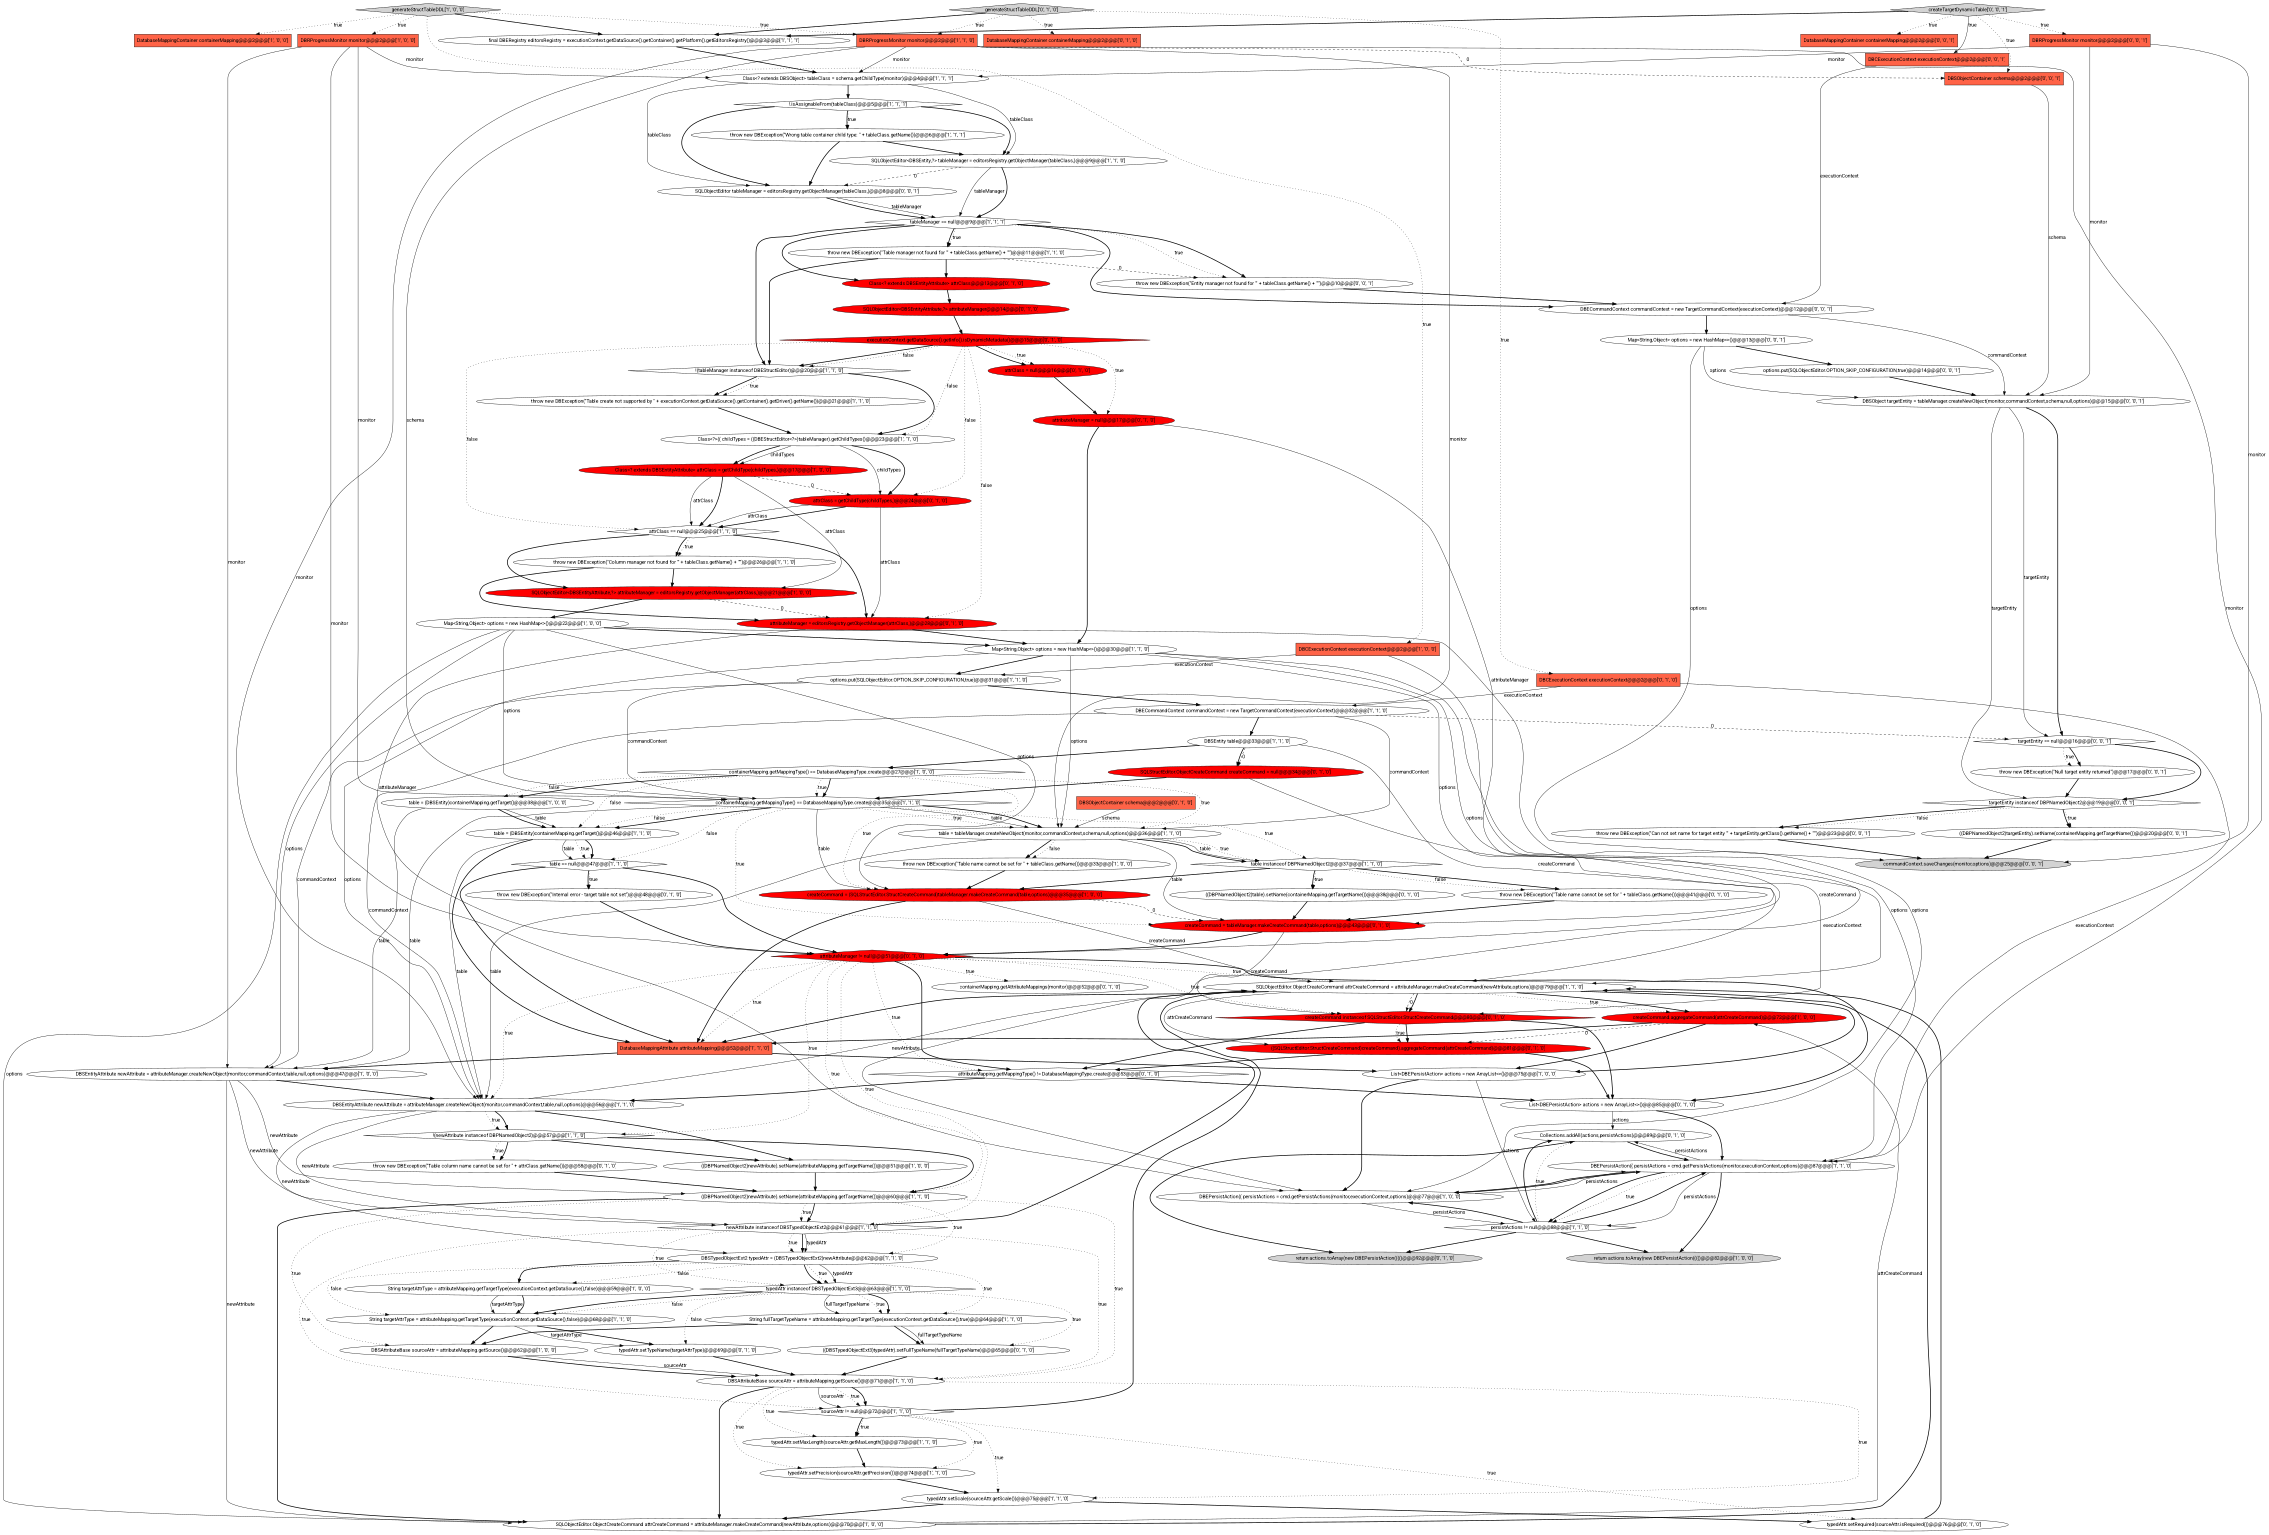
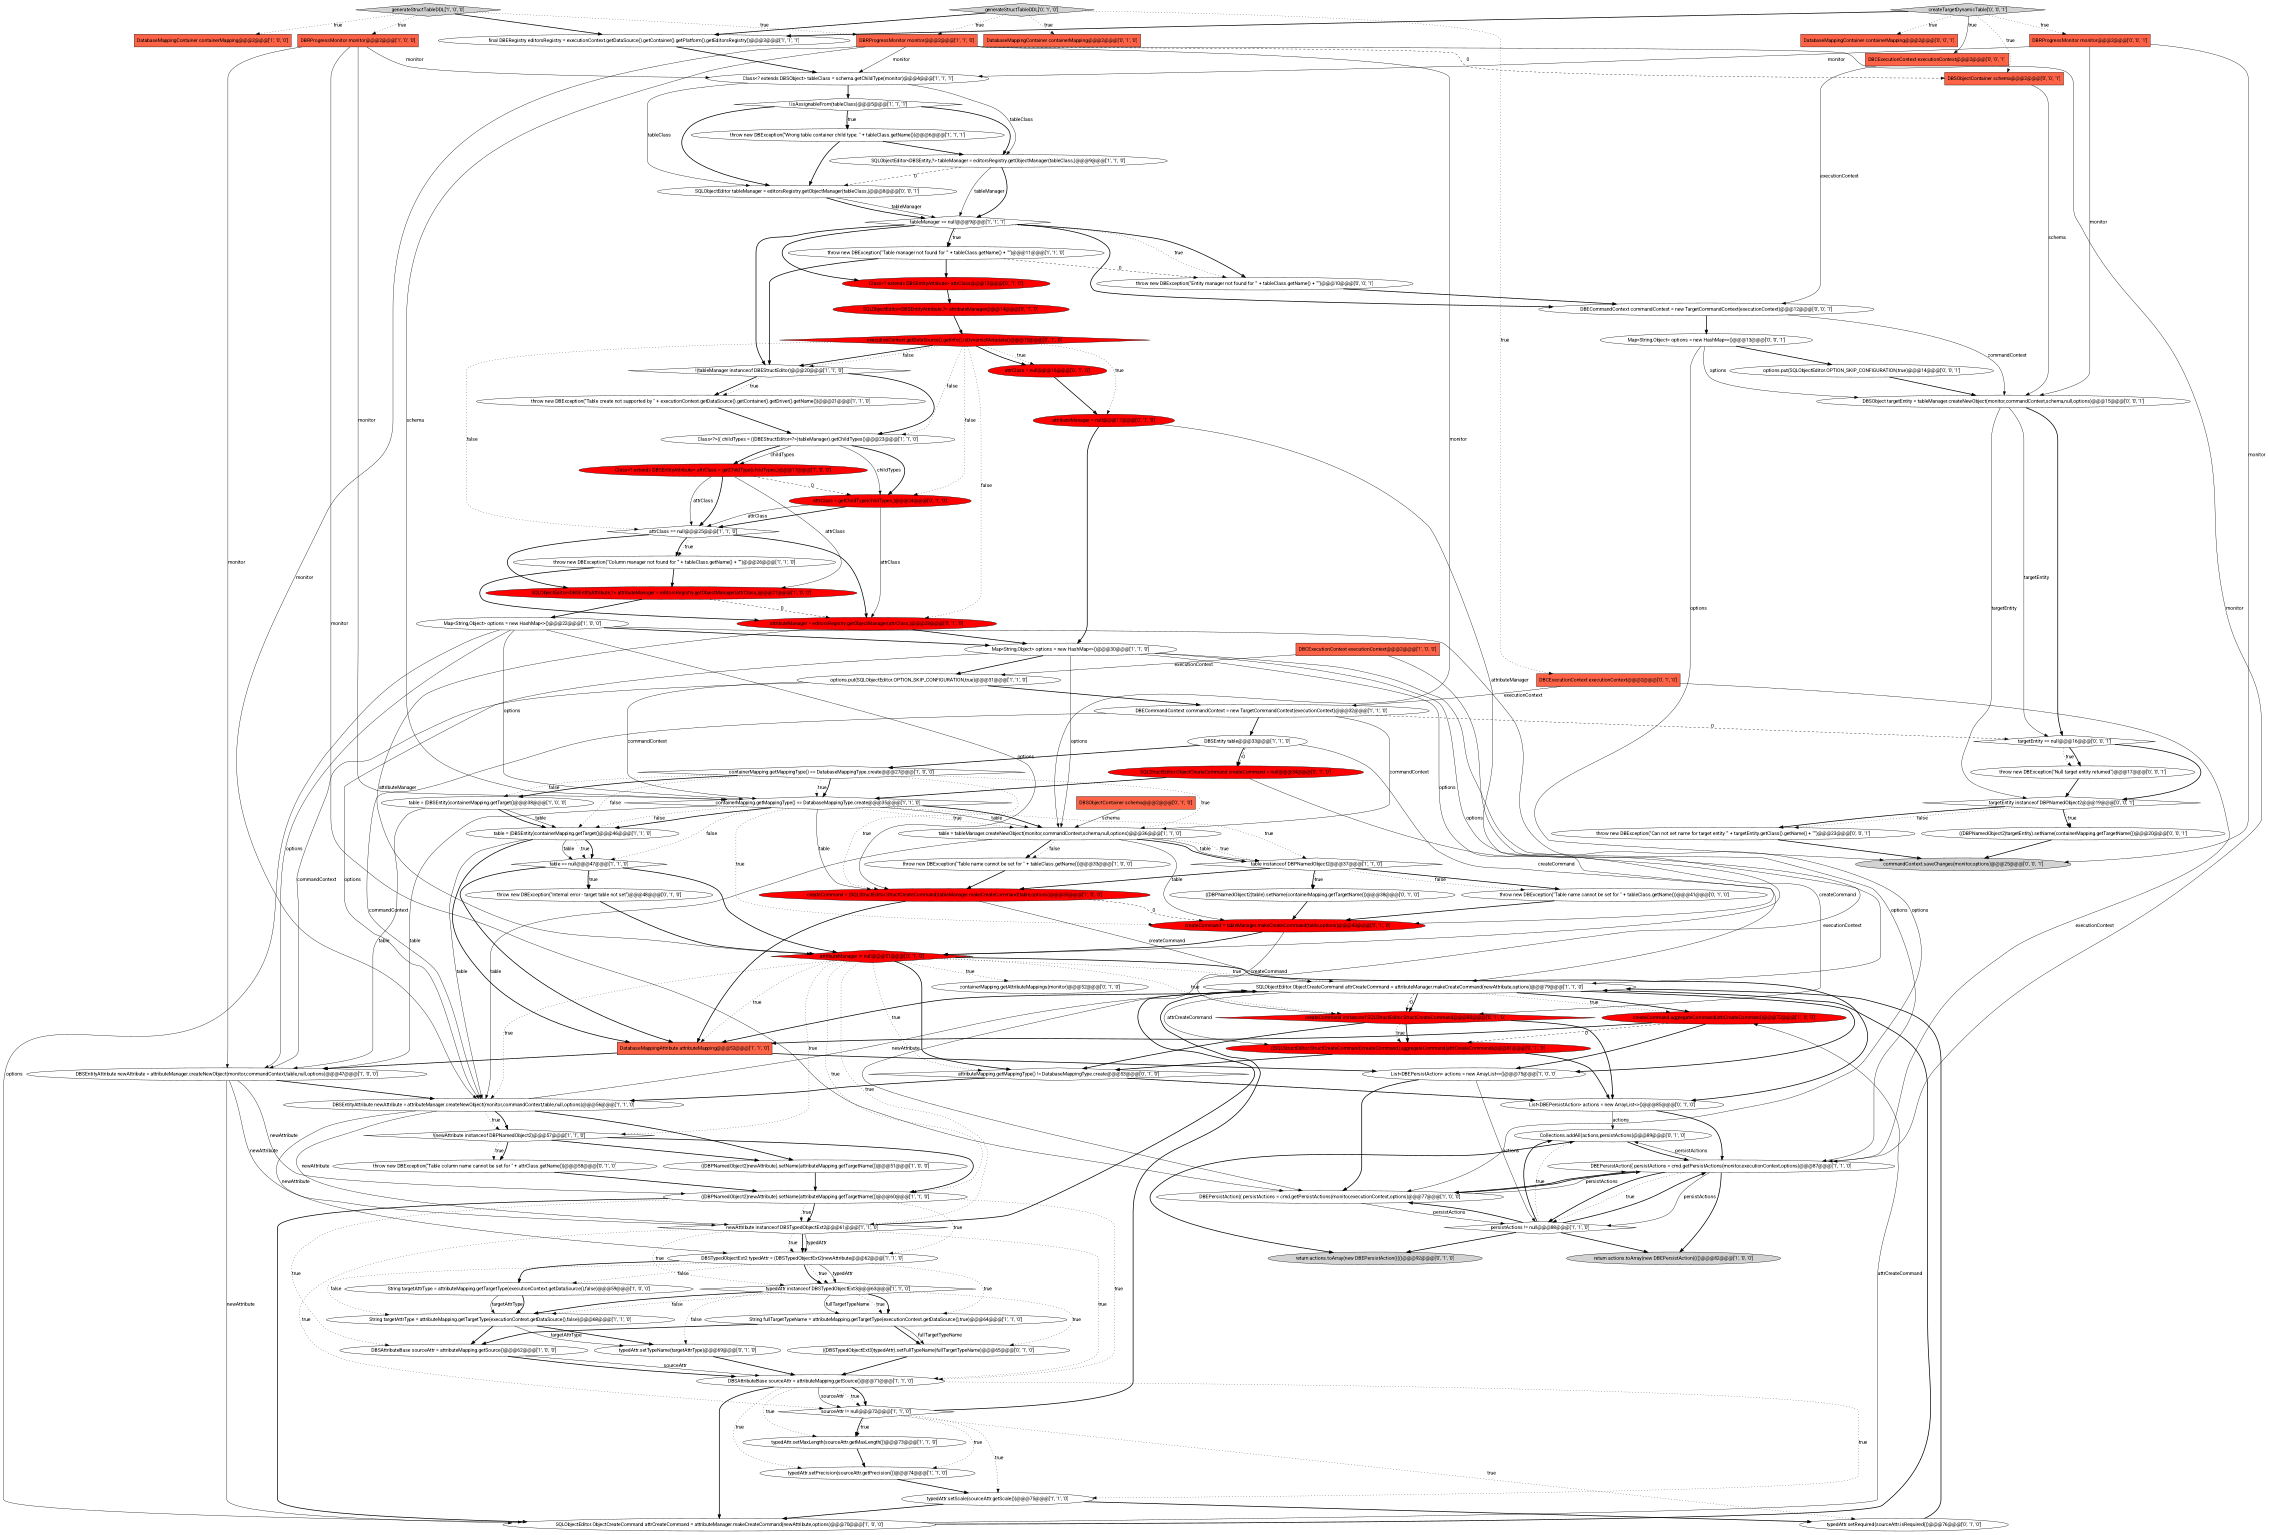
(1116, 126) -> none
